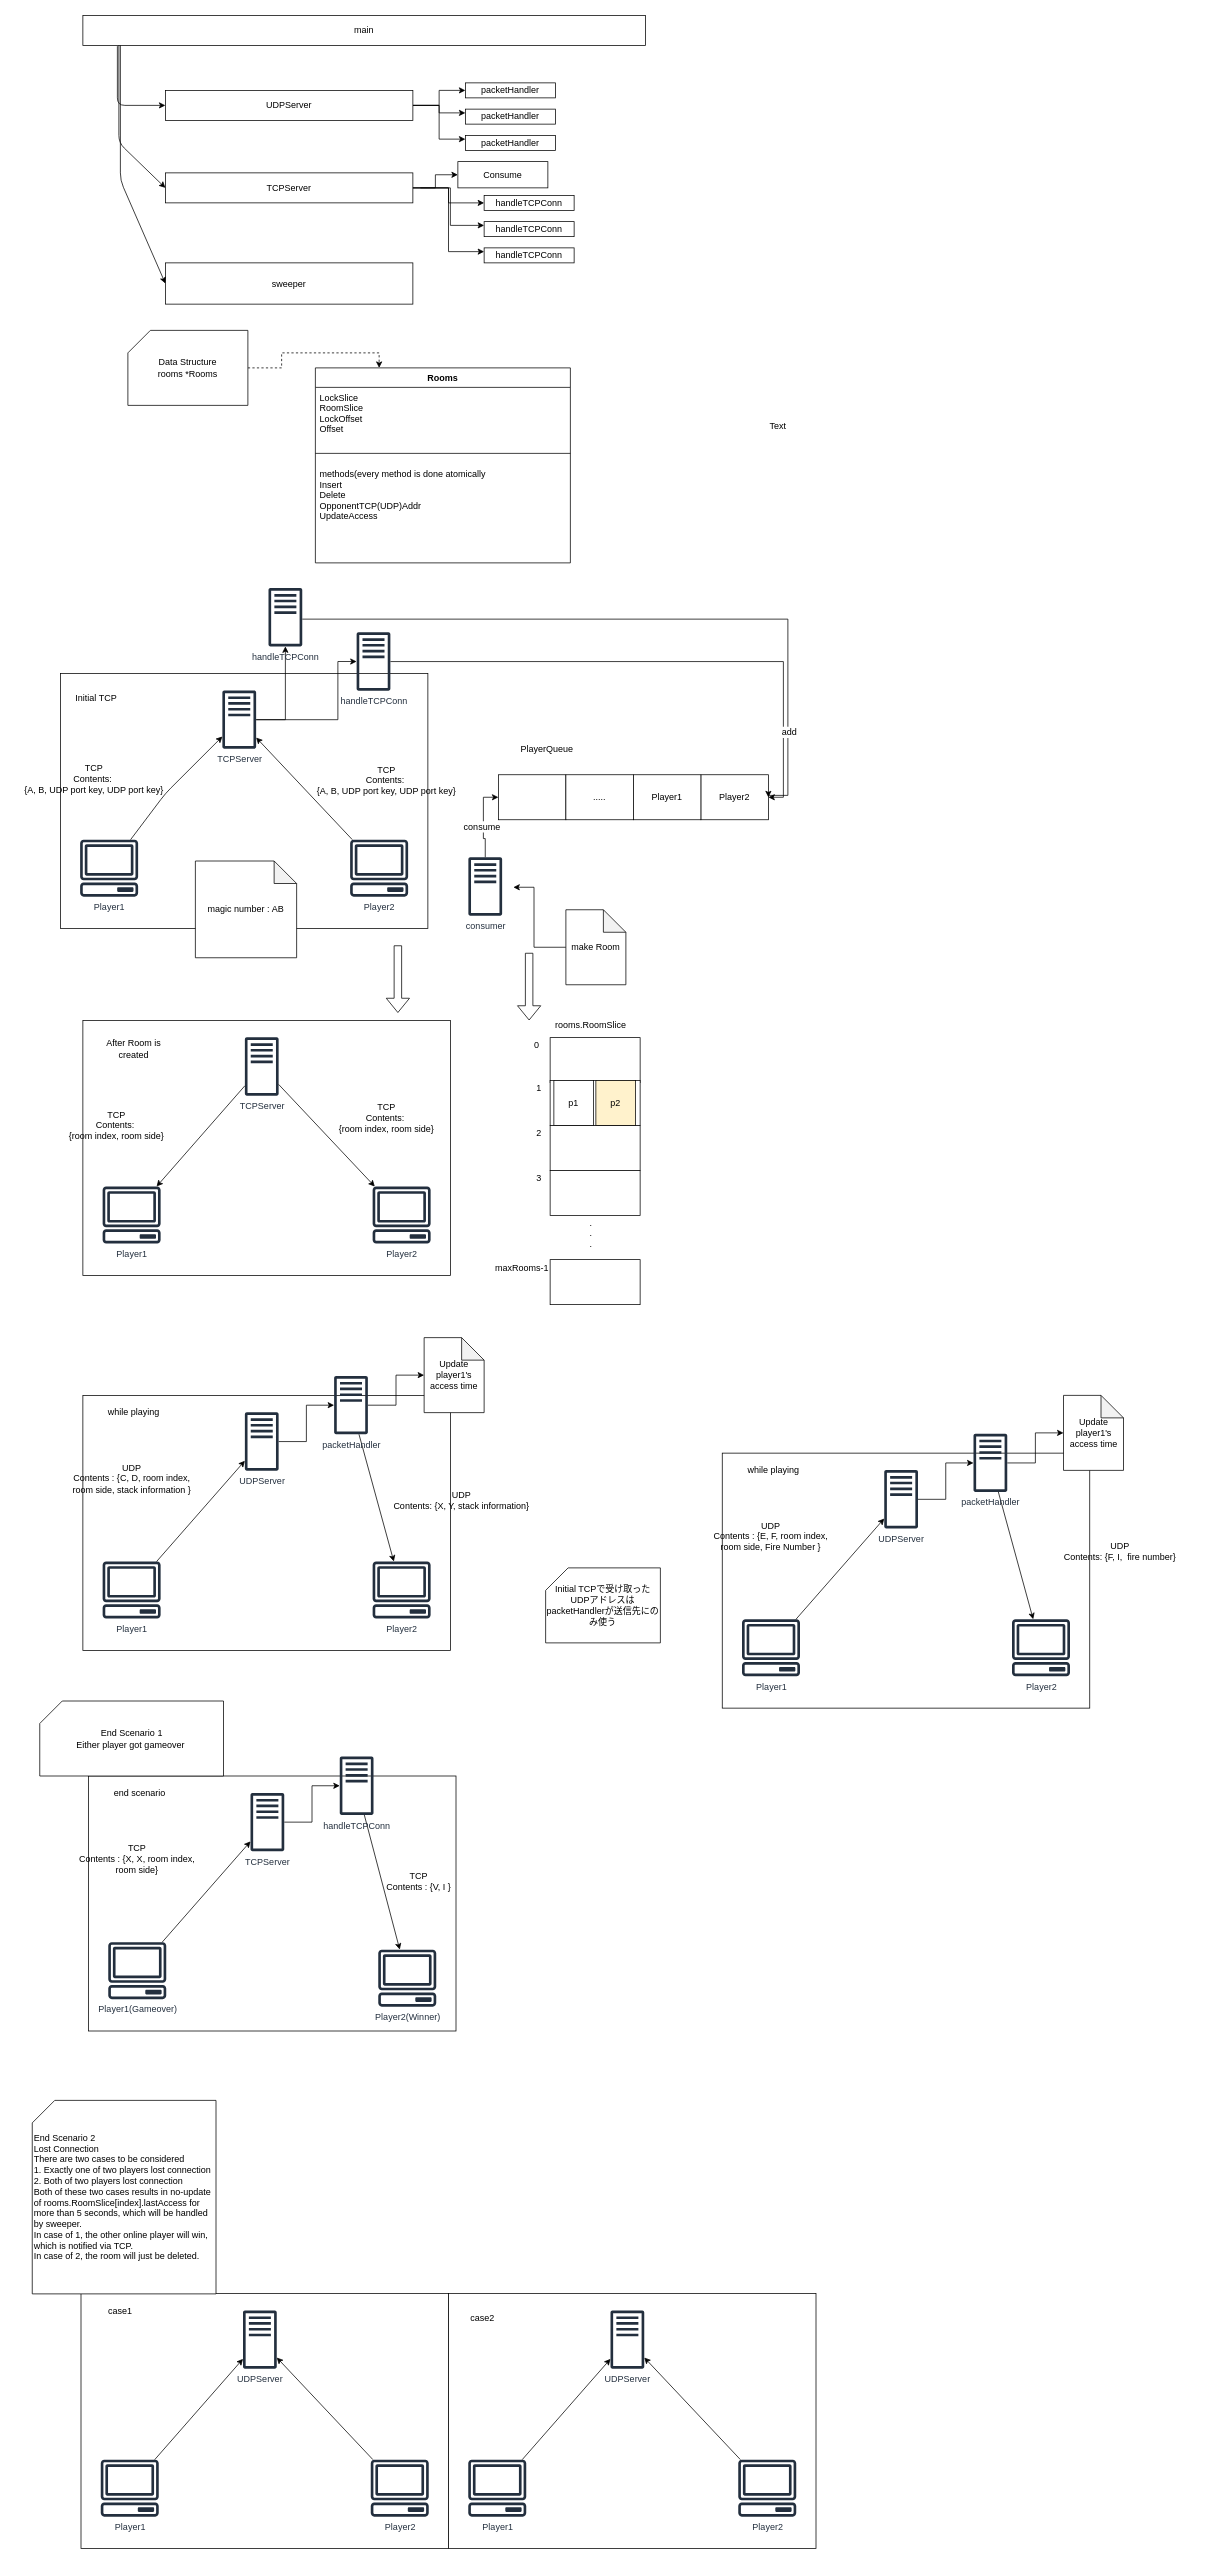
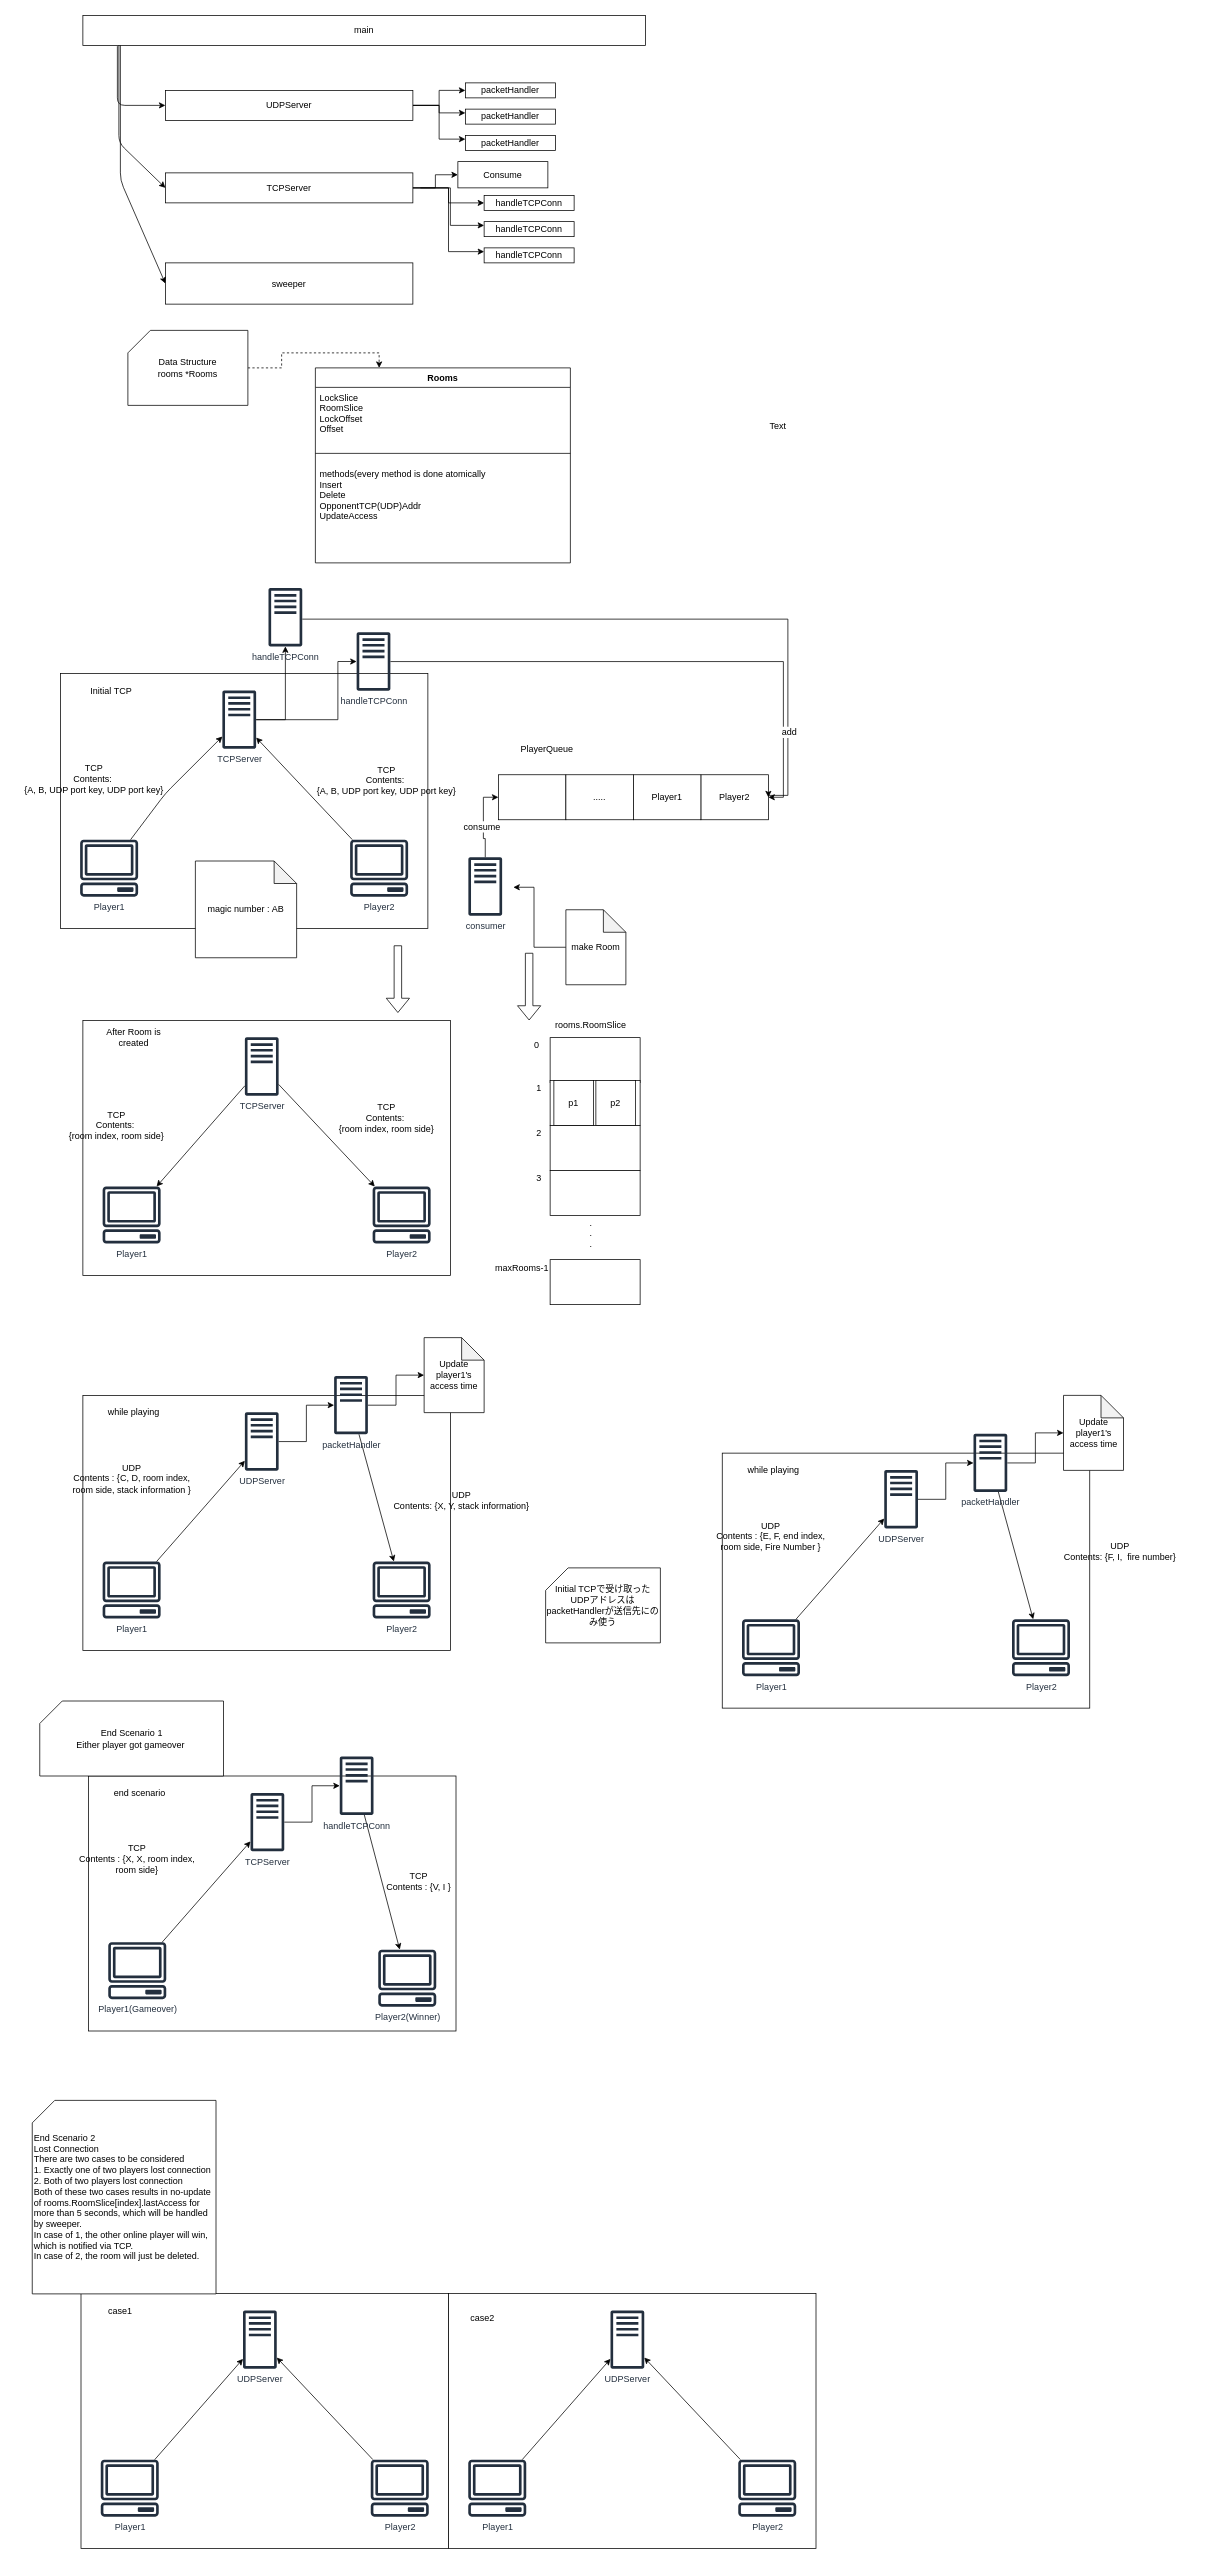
(96, 698) -> (111, 691)
(134, 1049) -> (134, 1038)
(616, 1103) -> (616, 1103)
(771, 1536) -> (771, 1536)
